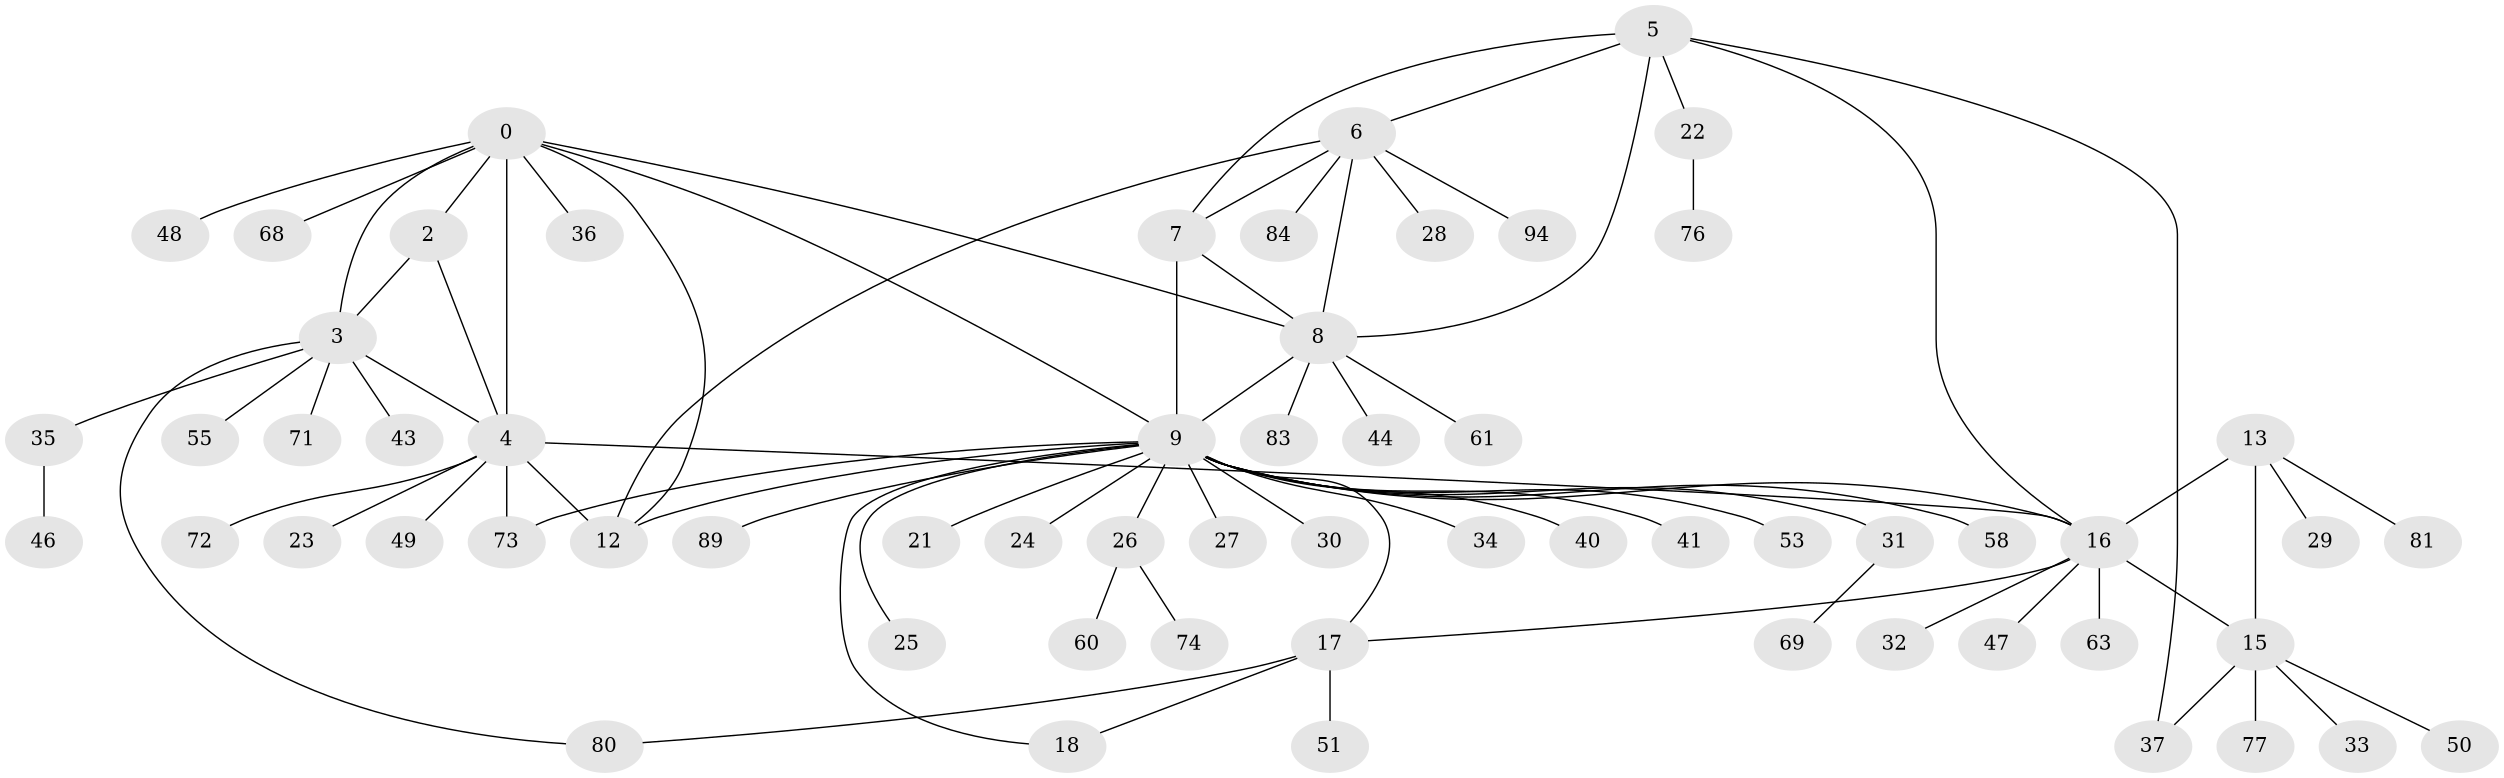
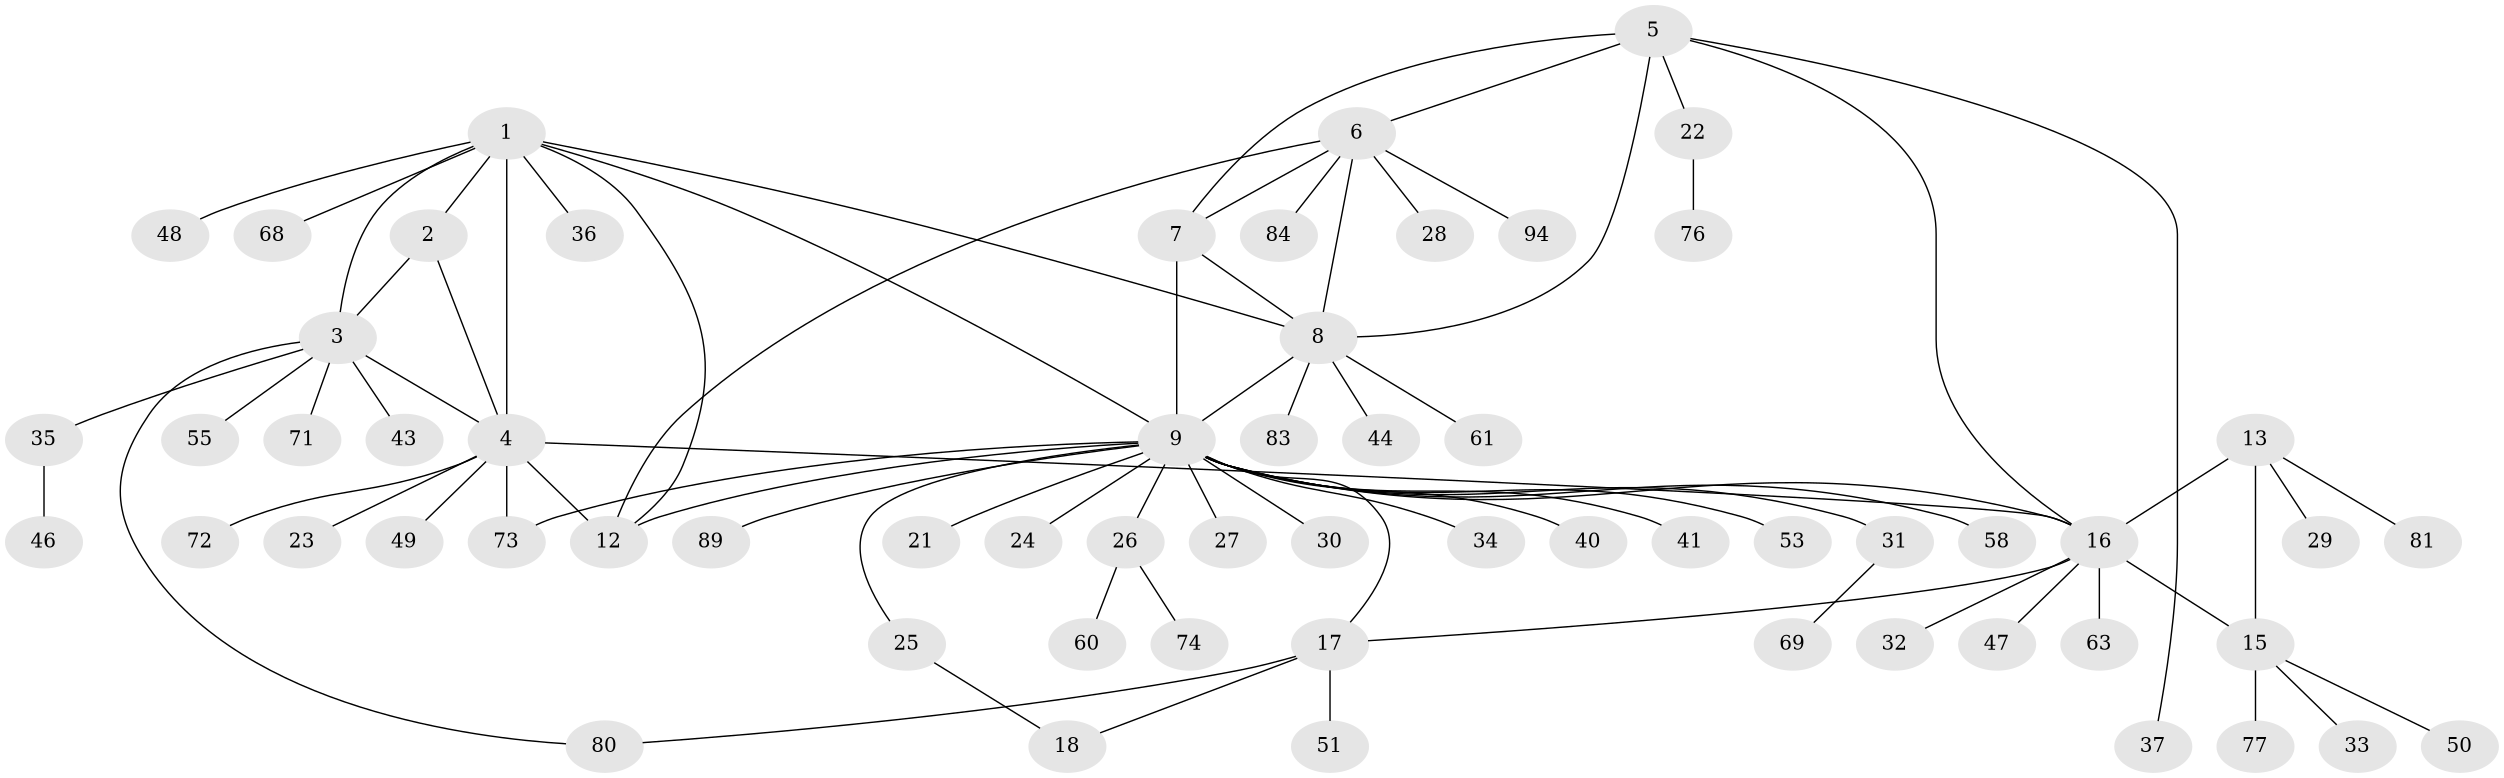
(507, 133) -> (507, 133)
(845, 542) -> (987, 695)
(2205, 695) -> none
